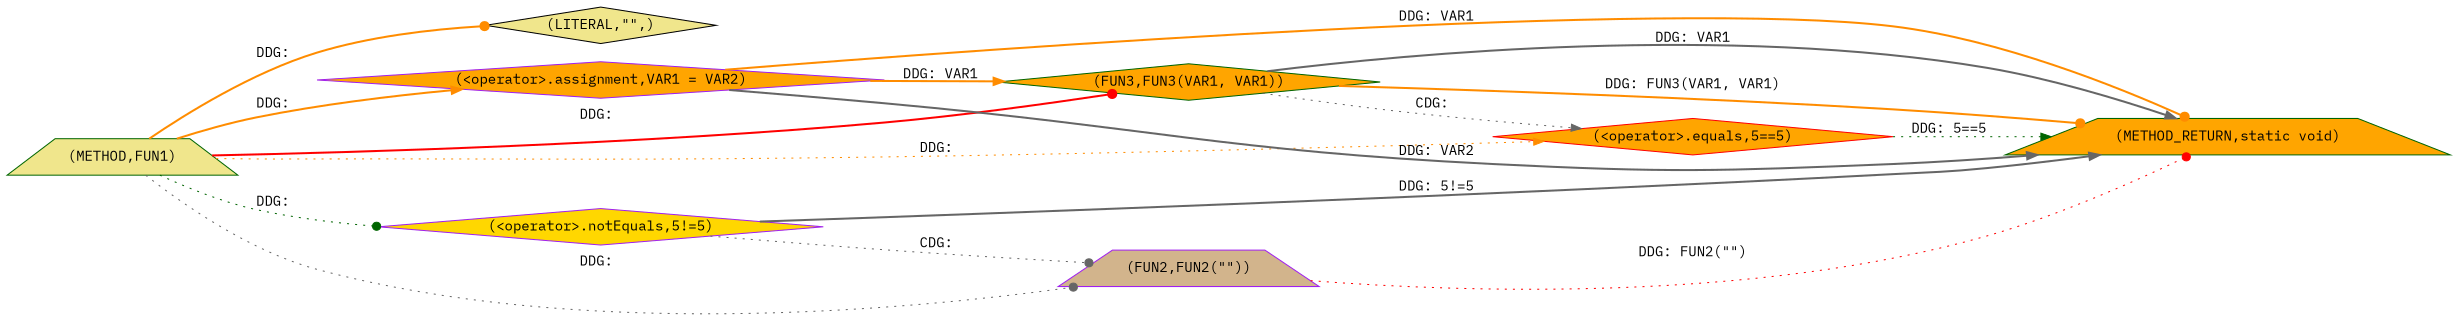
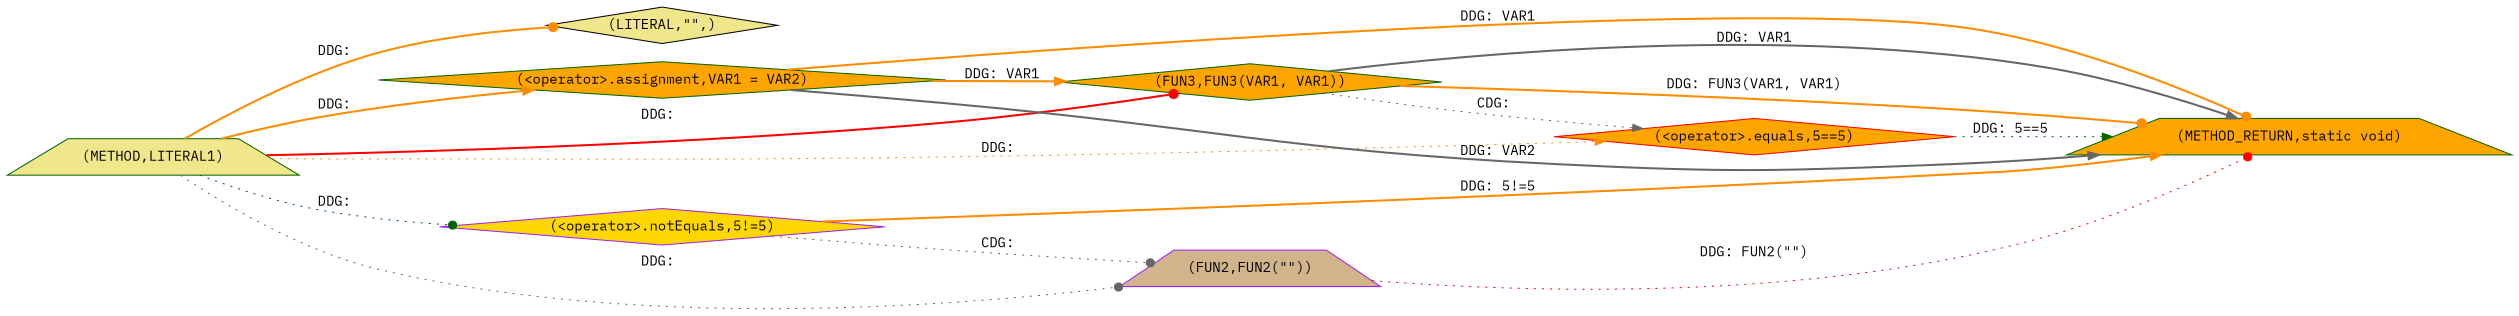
(601, 80) -> (662, 80)
(122, 157) -> (153, 157)
(1425, 196) -> (1486, 196)
